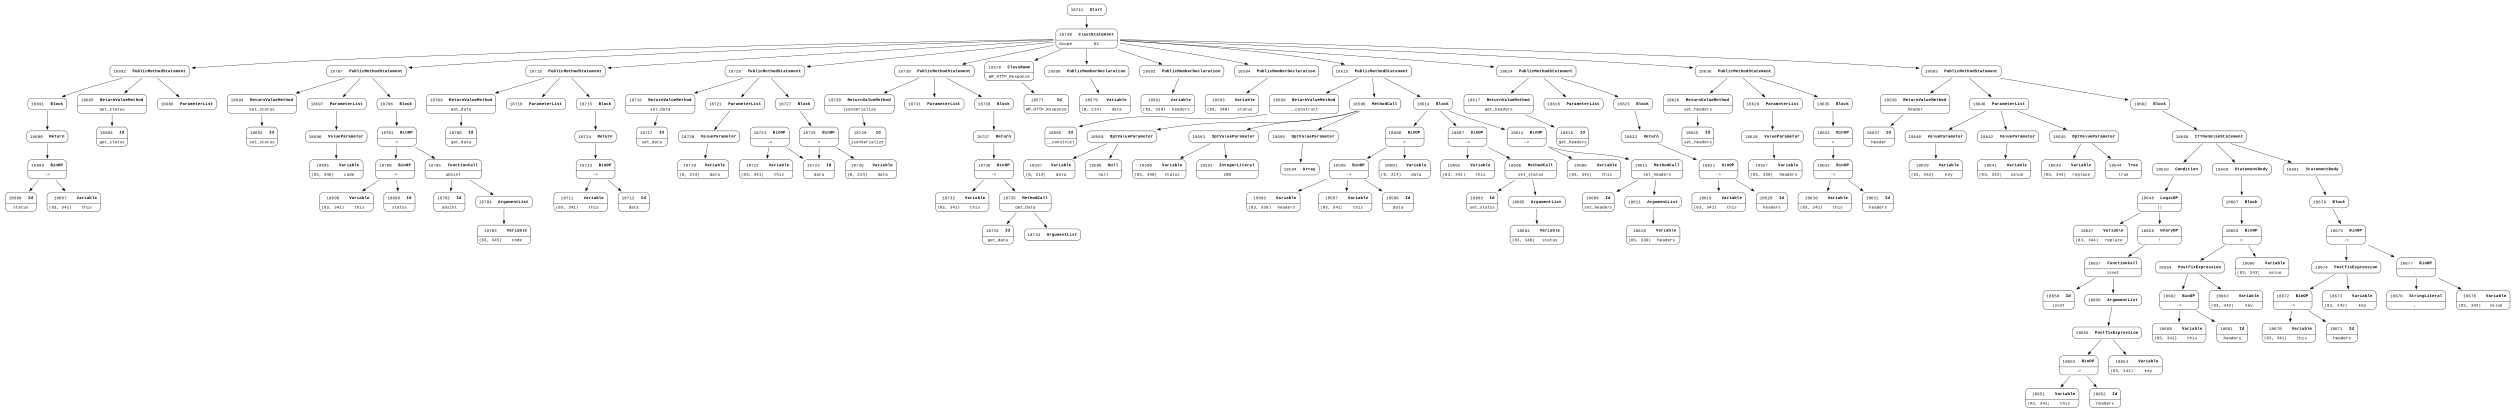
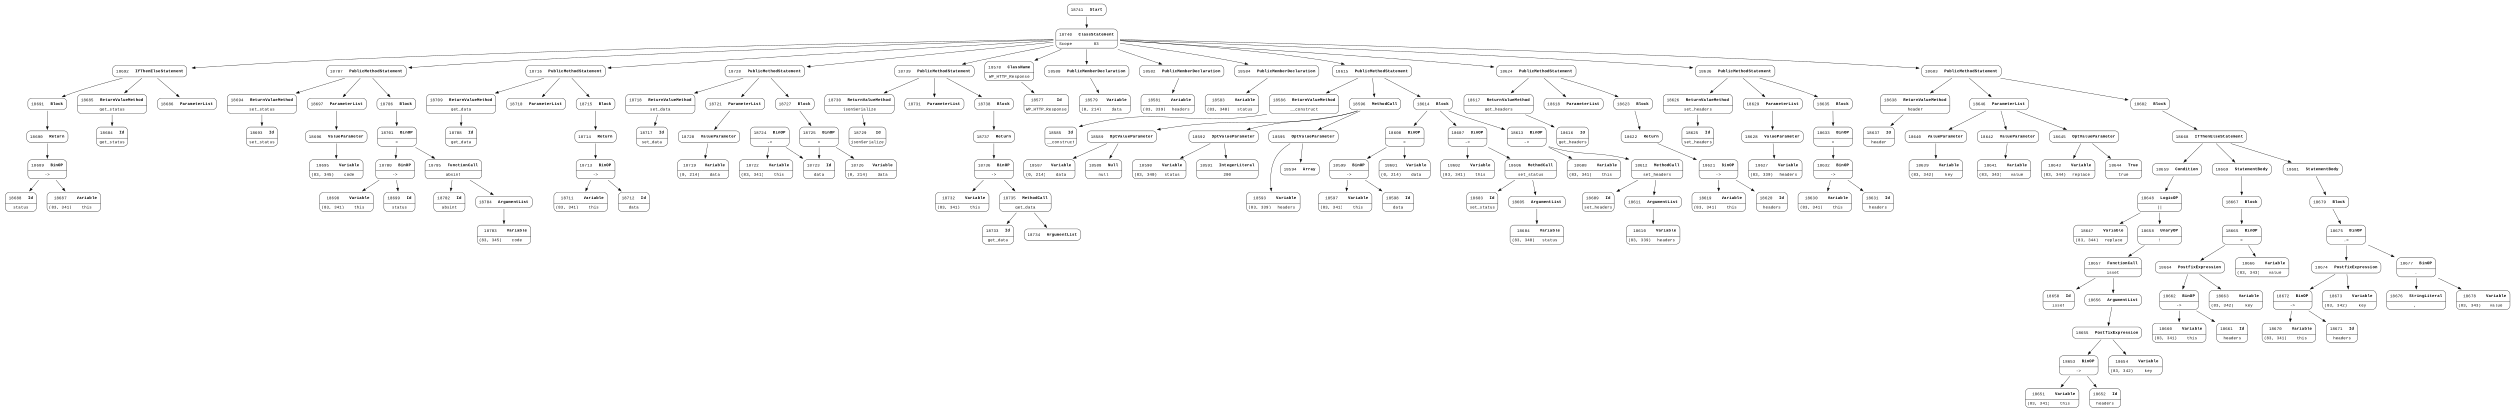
(159, 71) -> (159, 71)
(1314, 184) -> (1273, 163)
